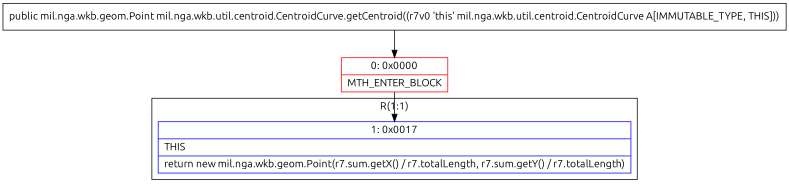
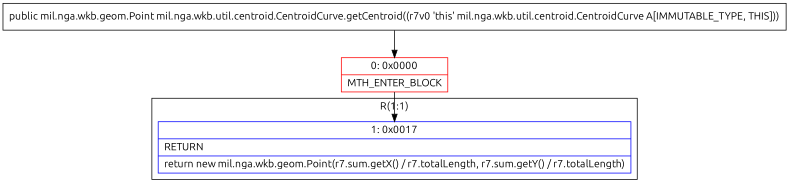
(175, 147) -> (184, 147)
